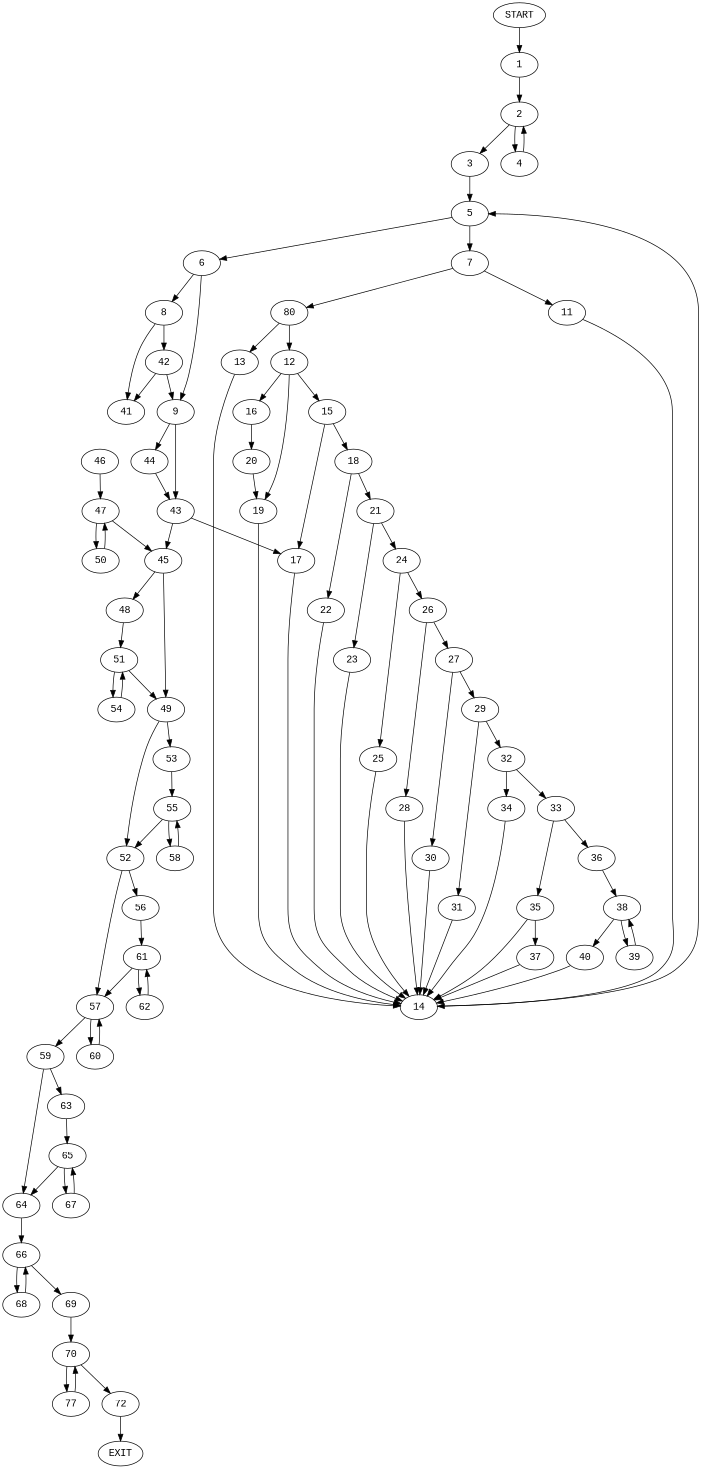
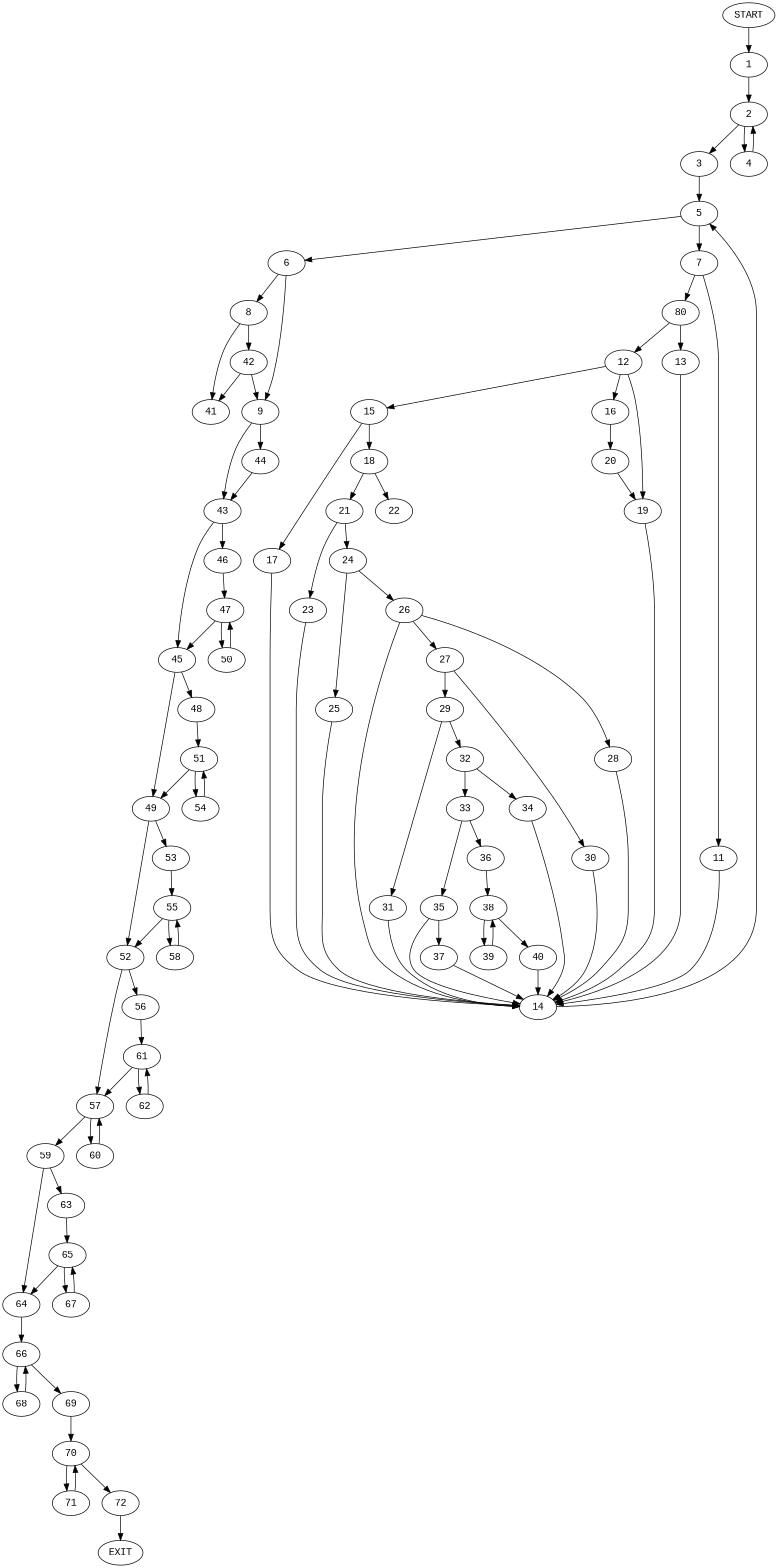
(233, 535) -> (223, 533)
(314, 830) -> (355, 863)
(71, 1404) -> (71, 1503)
